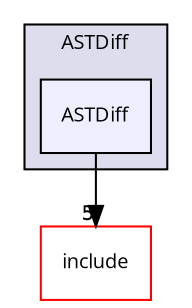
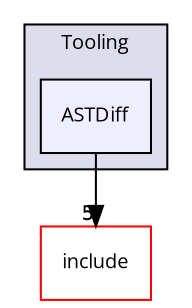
(96, 44) -> (96, 44)
